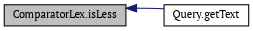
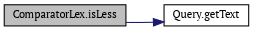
(150, 8) -> (140, 22)
